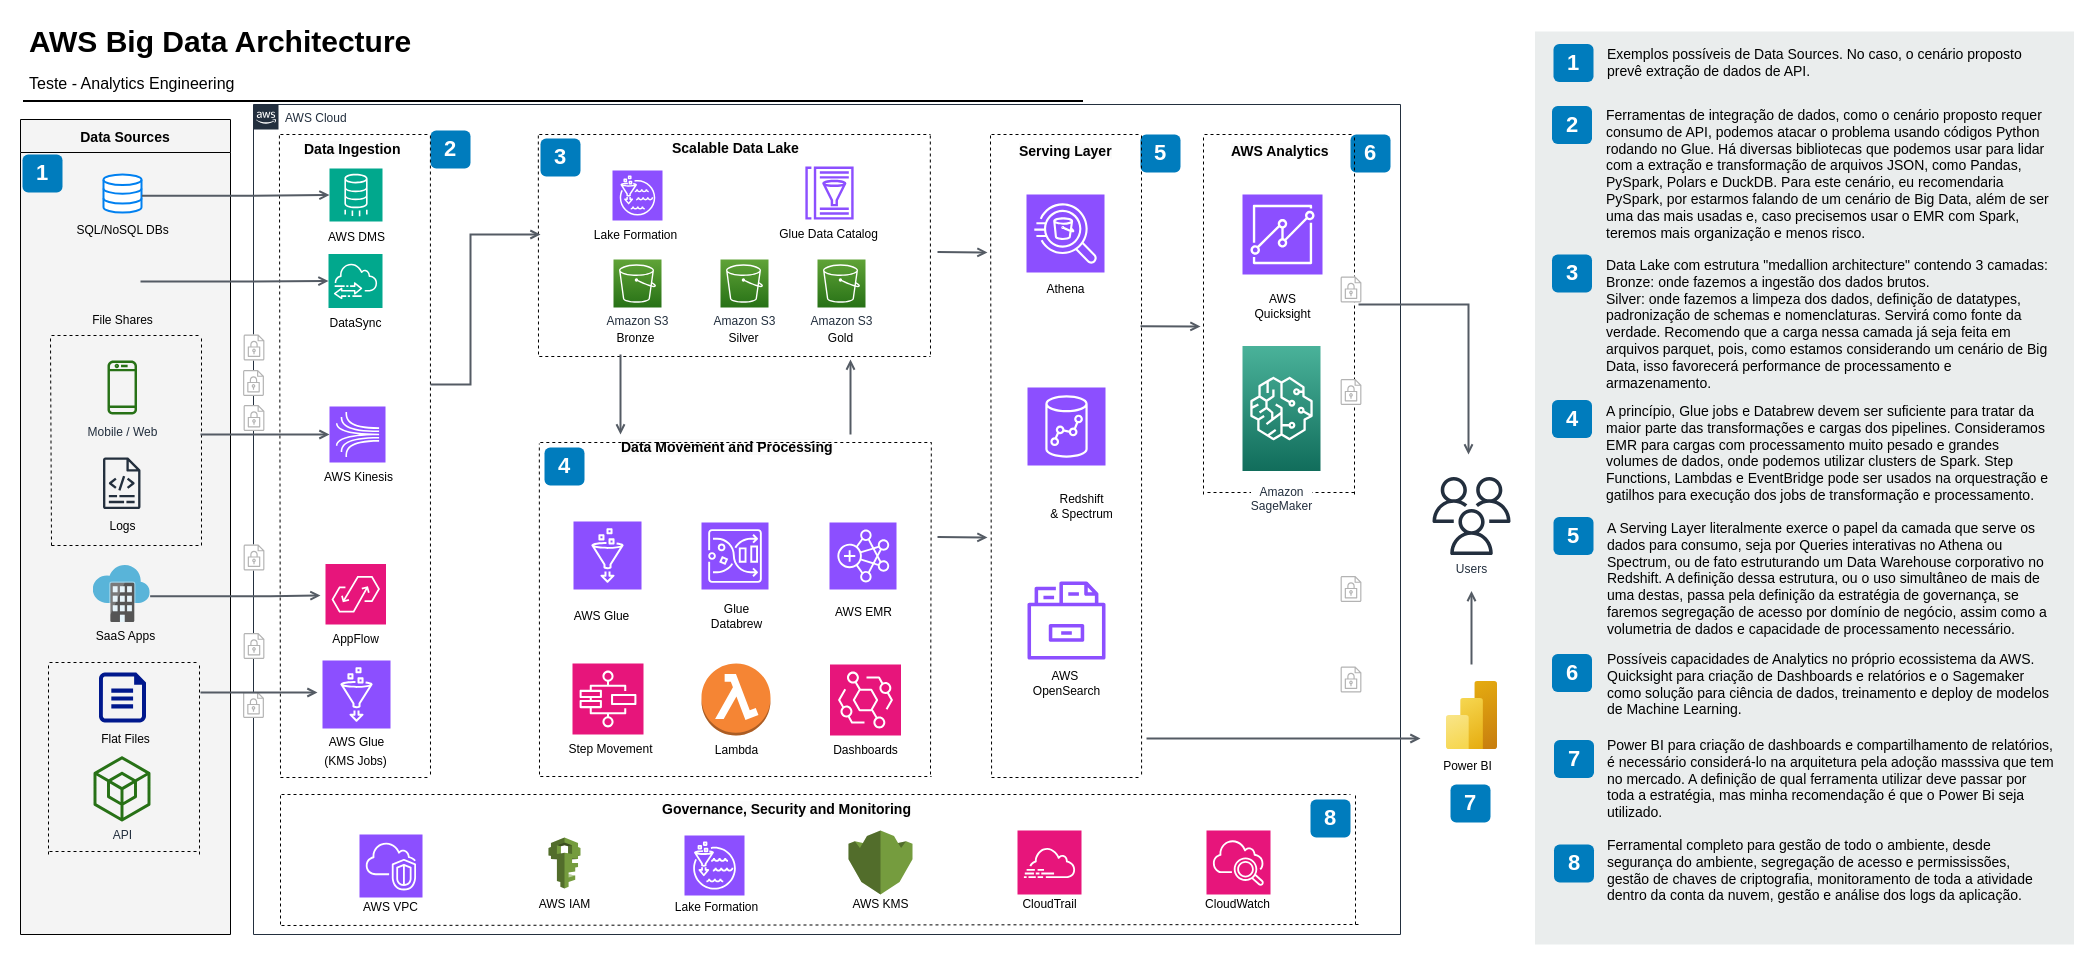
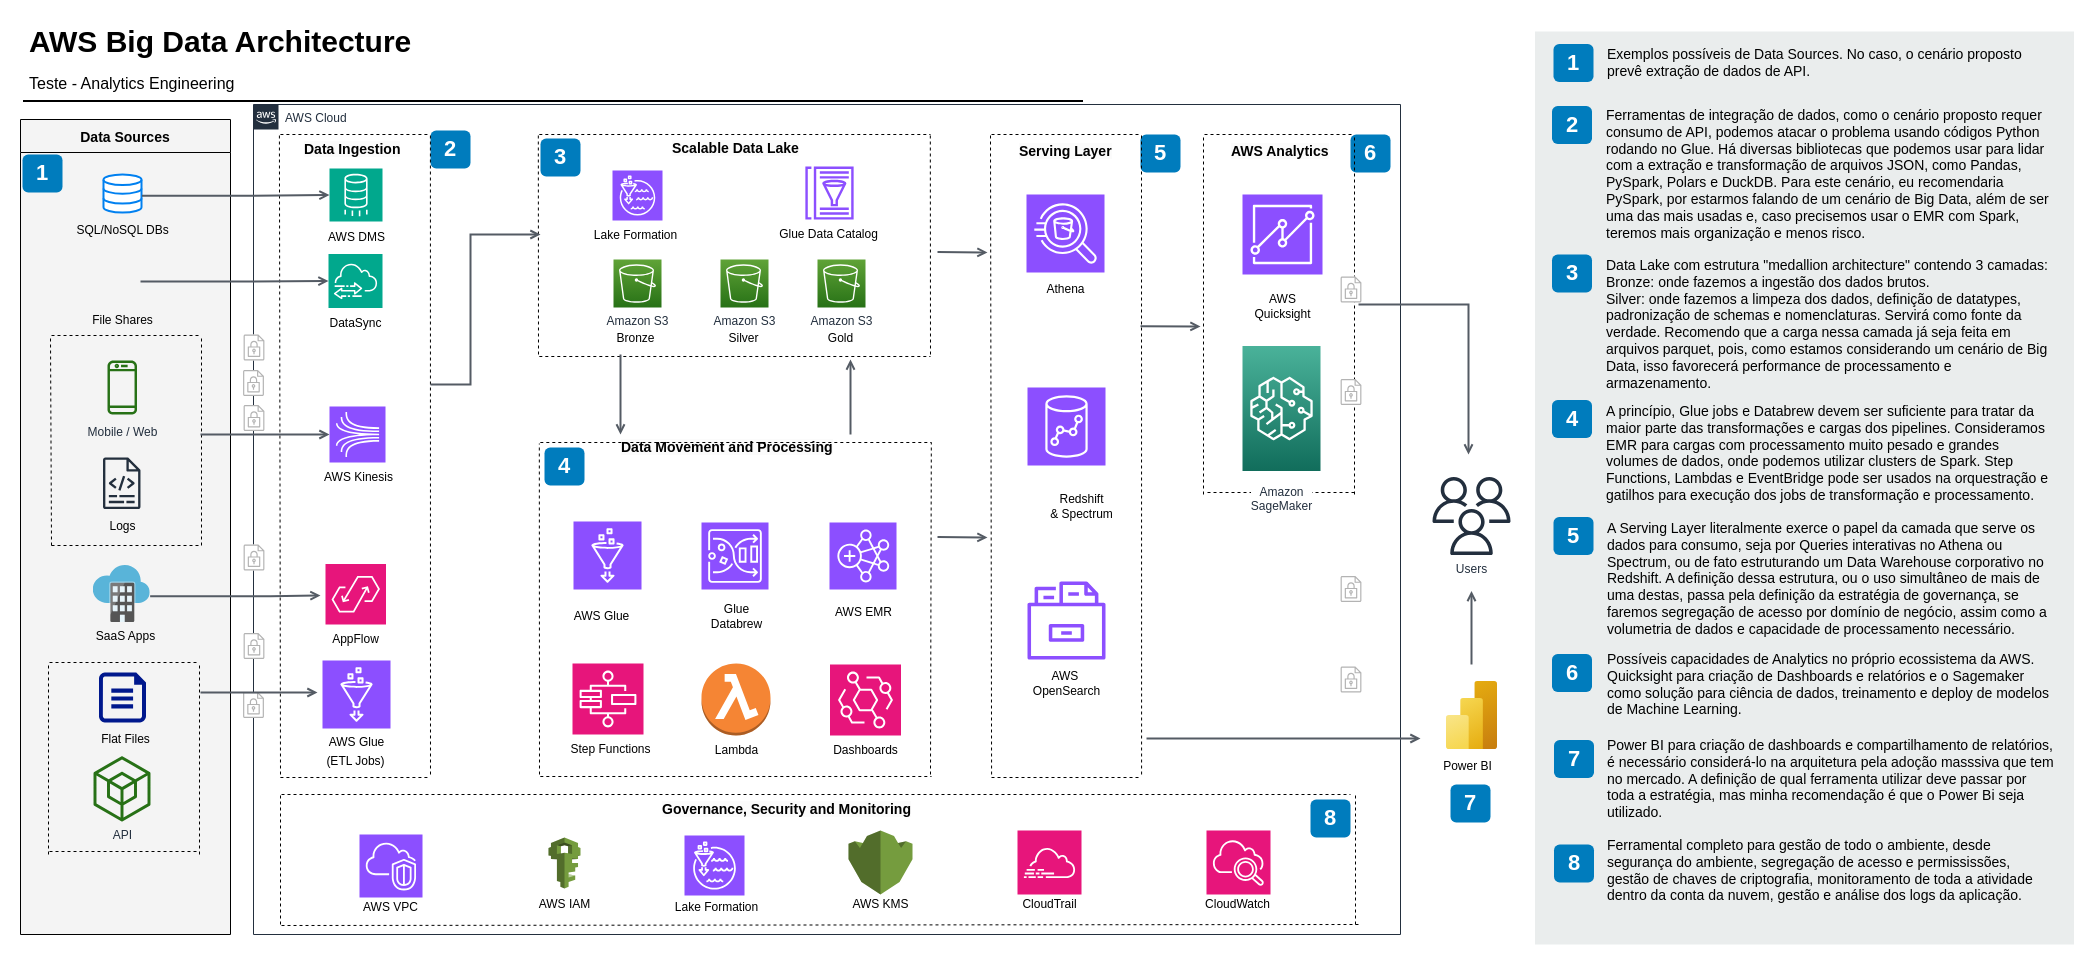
(611, 750) -> (611, 750)
(356, 762) -> (356, 762)
